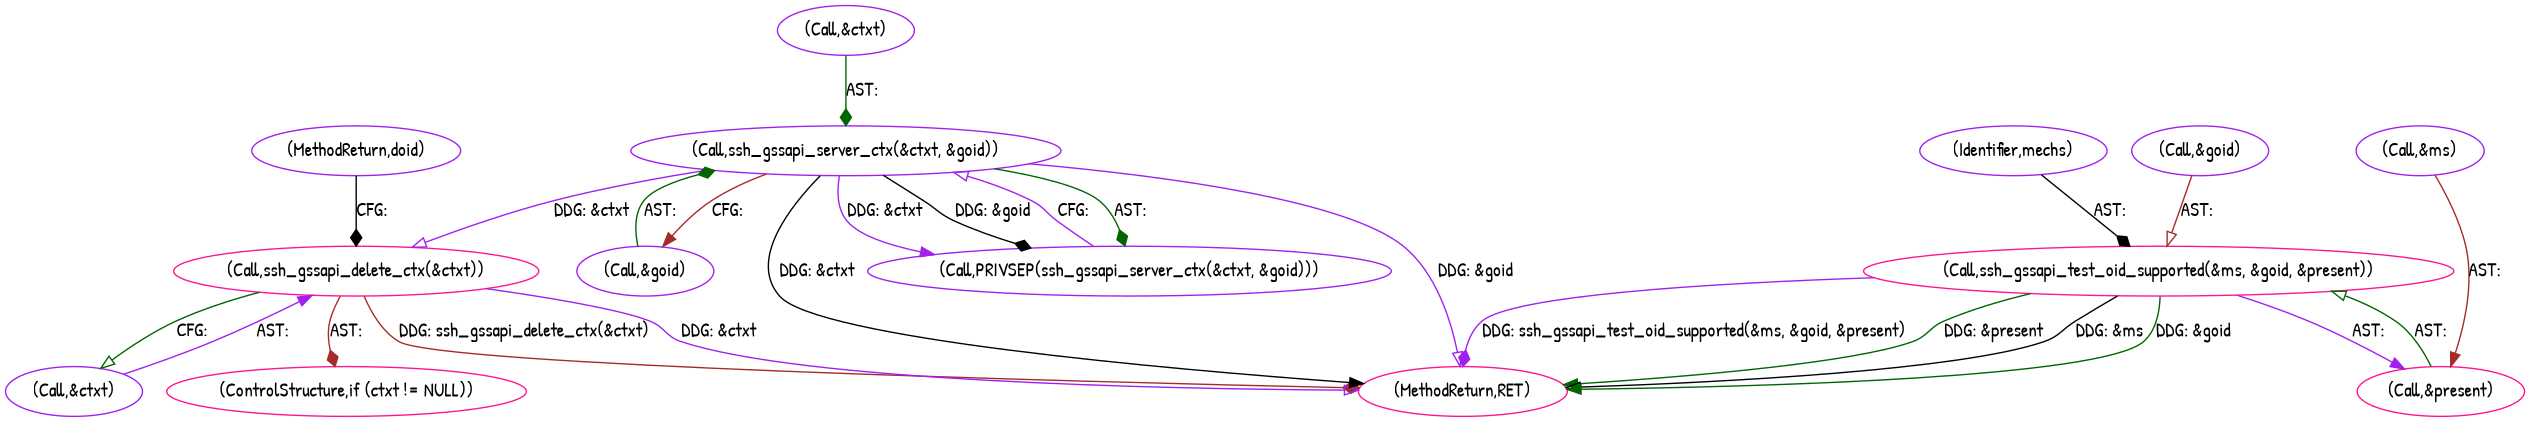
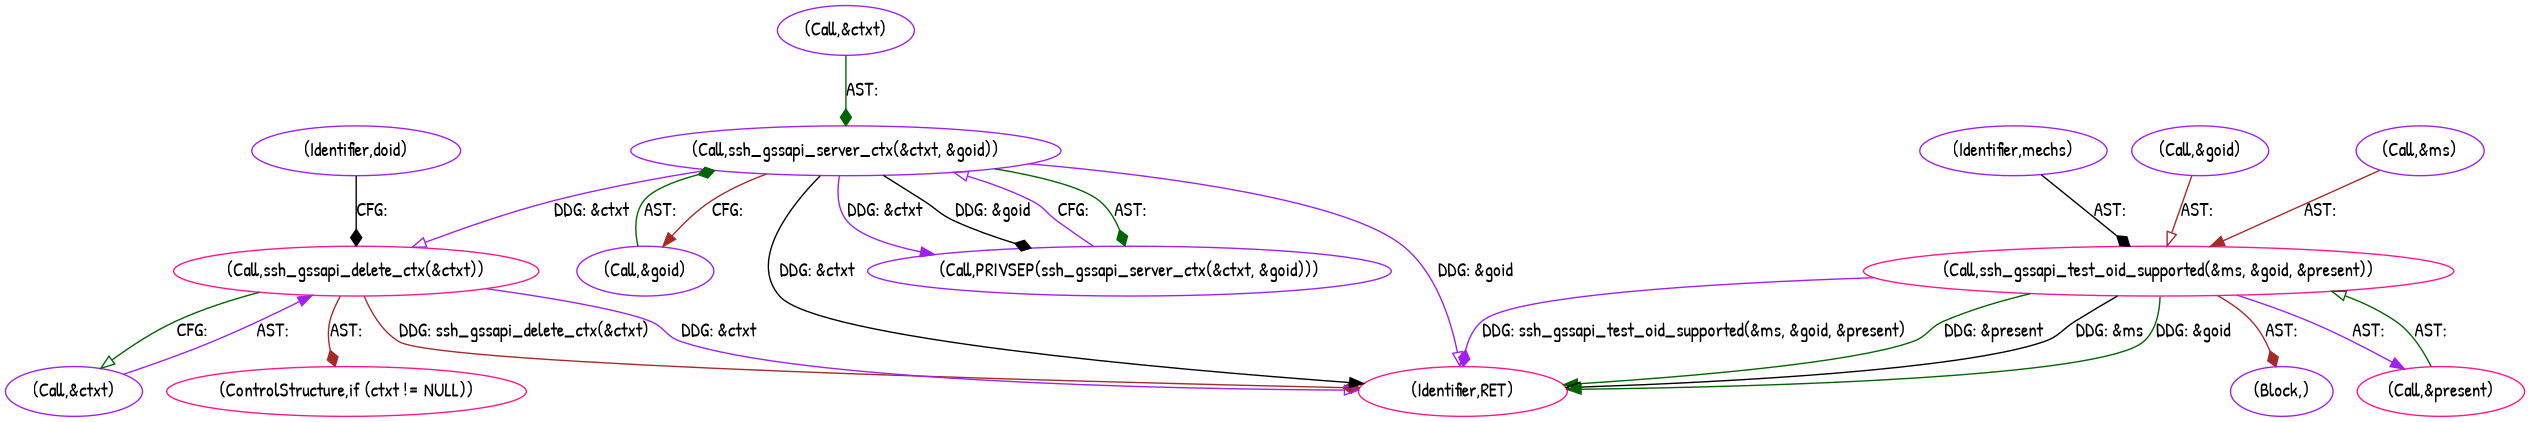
(356, 151) -> (356, 151)
(2468, 261) -> (2301, 206)
(1463, 391) -> (1463, 391)
none -> (2282, 391)
